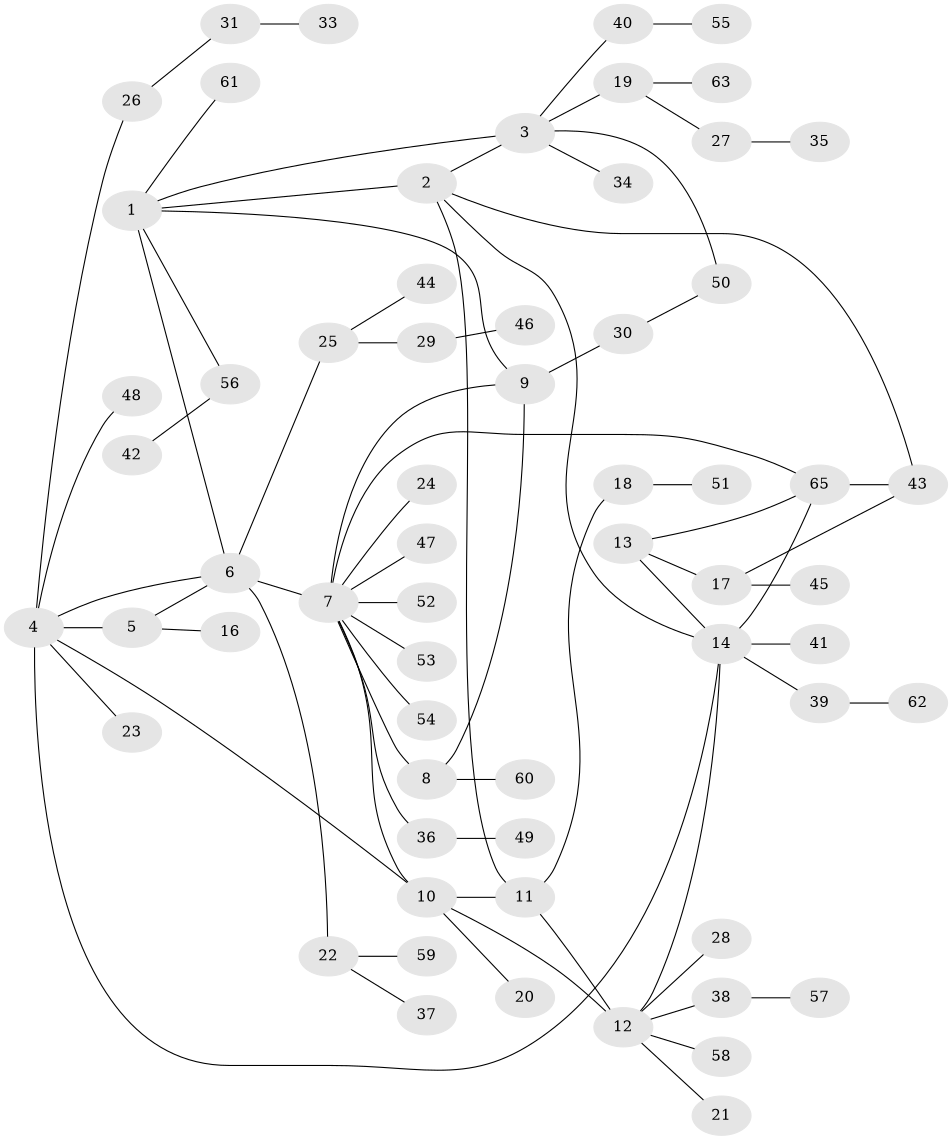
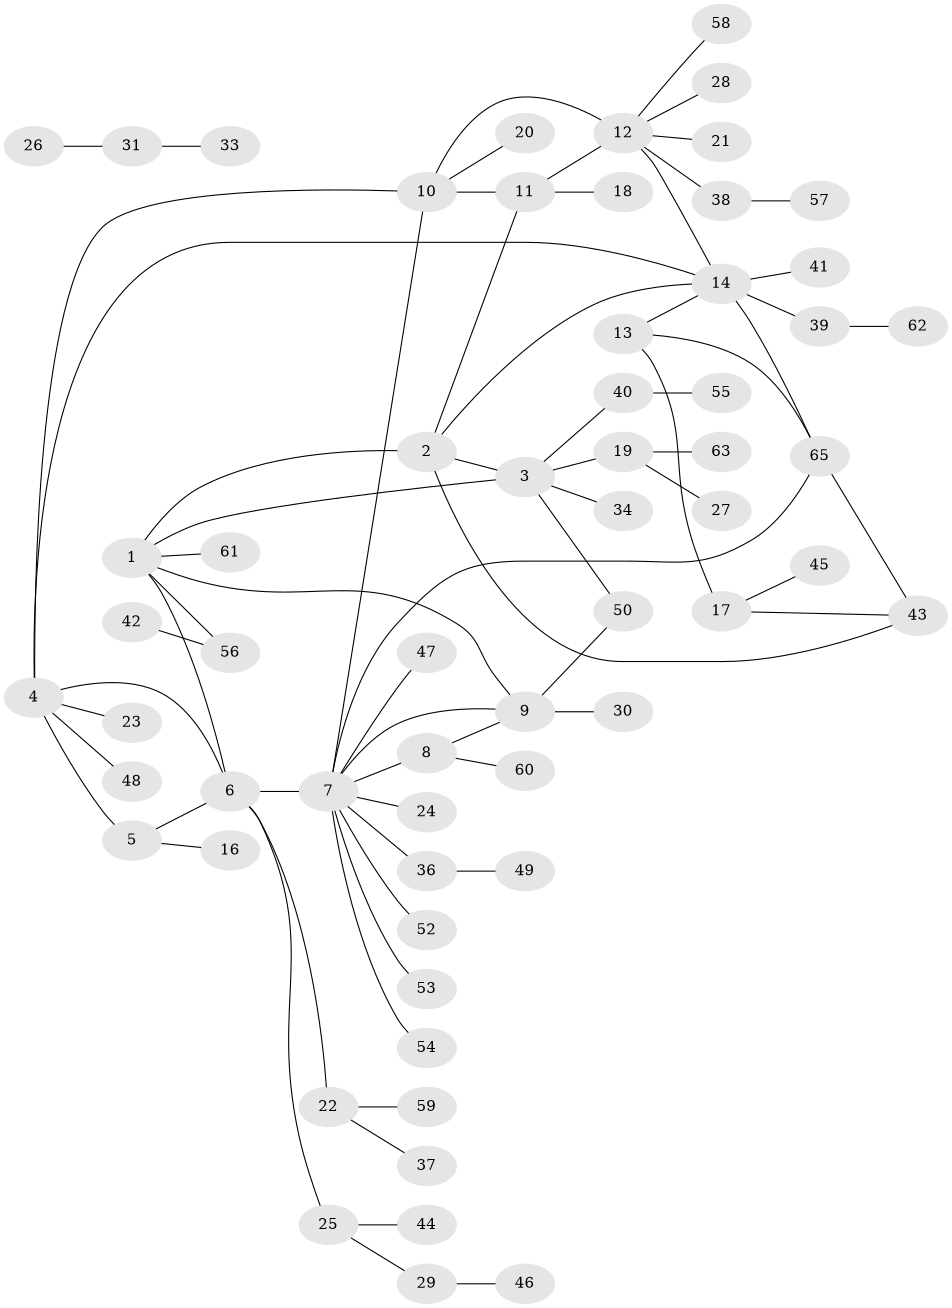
(820, 142) -> none
(673, 309) -> (574, 661)
(67, 362) -> none
(722, 485) -> none
